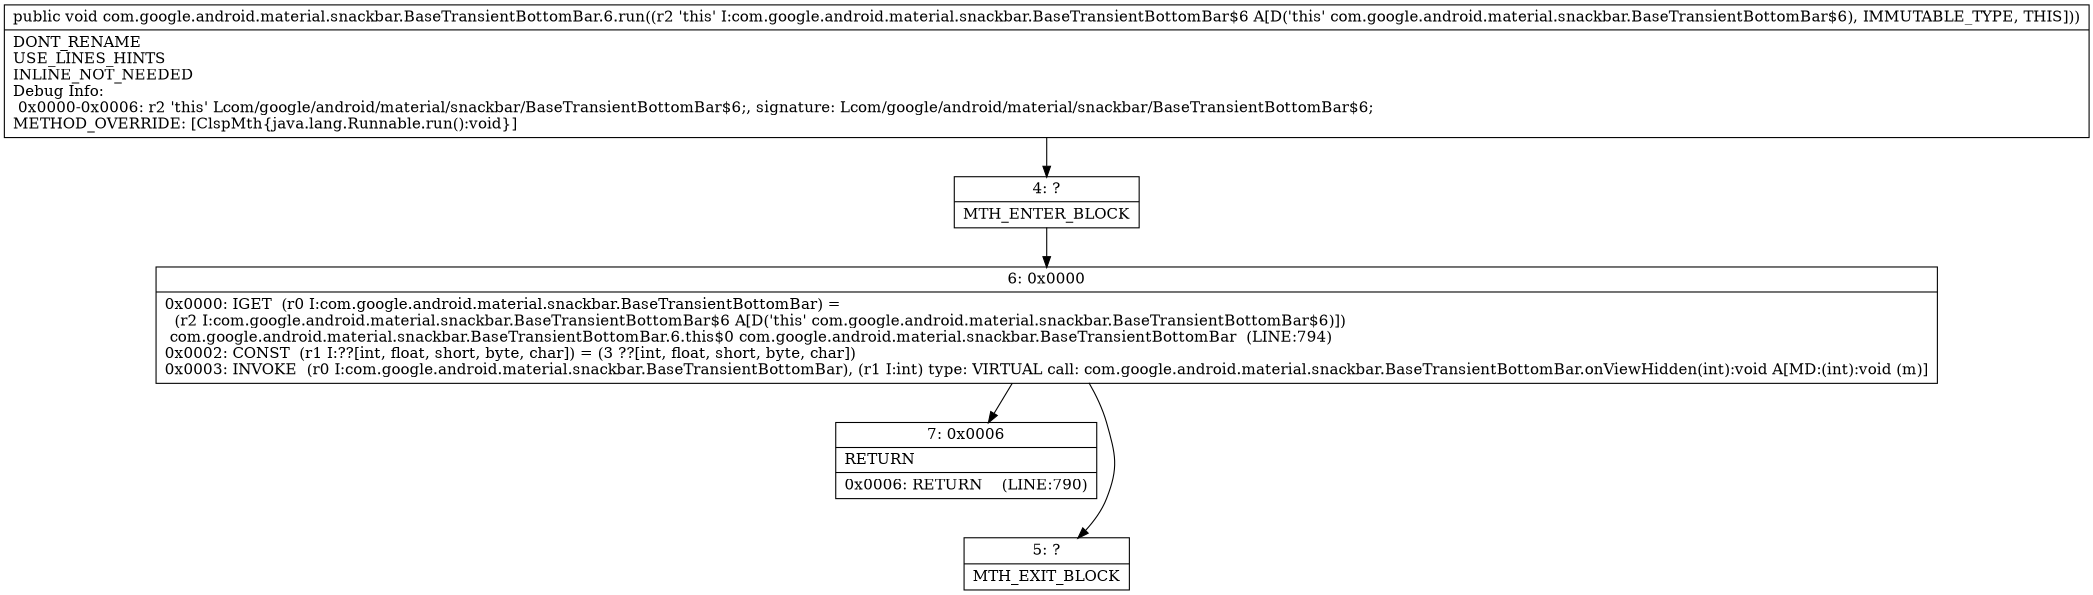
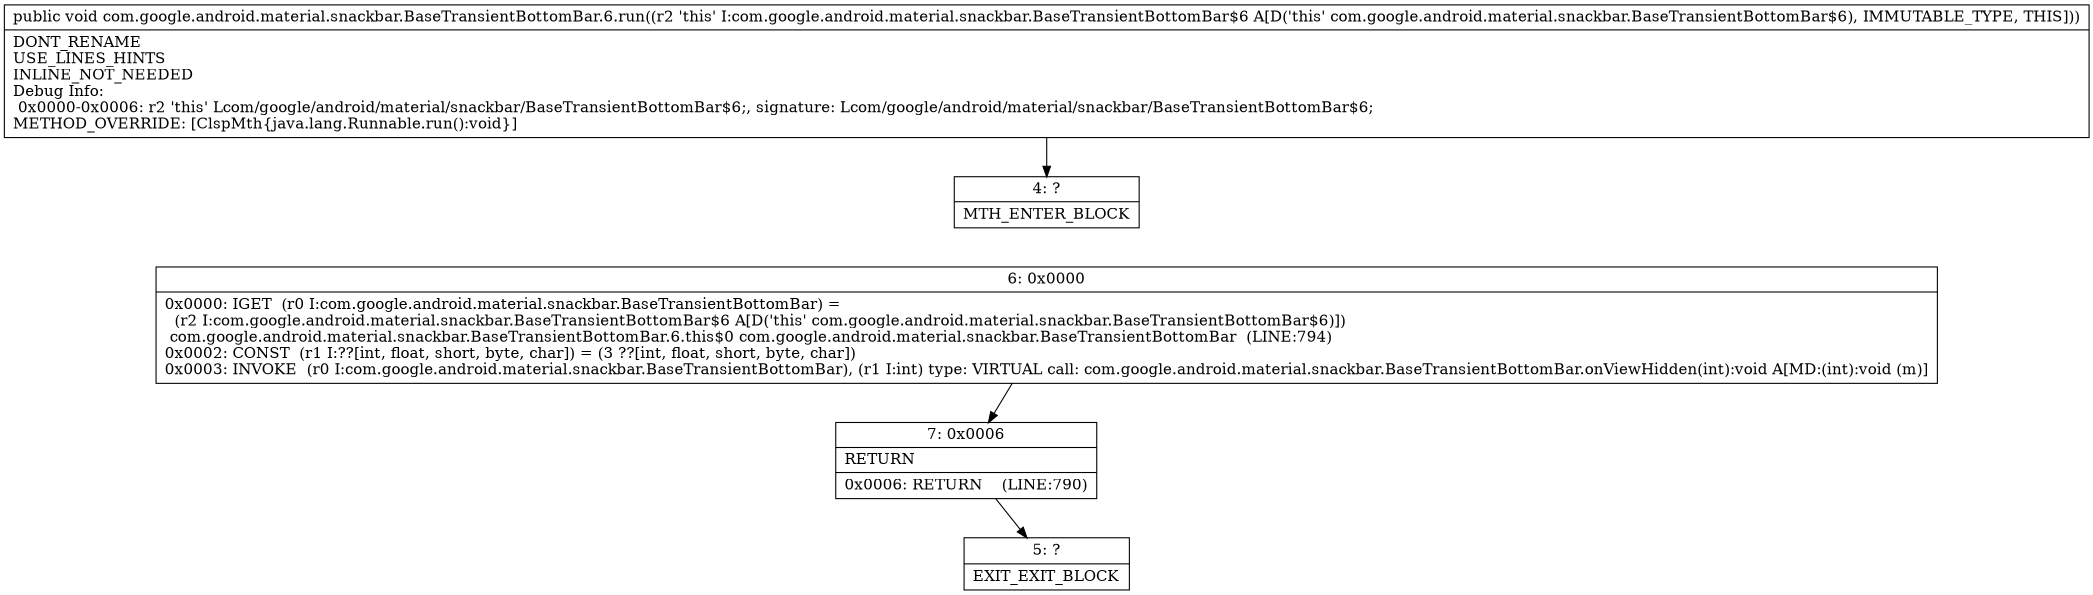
(1047, 242) -> none
(1114, 458) -> (1008, 514)
(1047, 576) -> (1046, 576)
